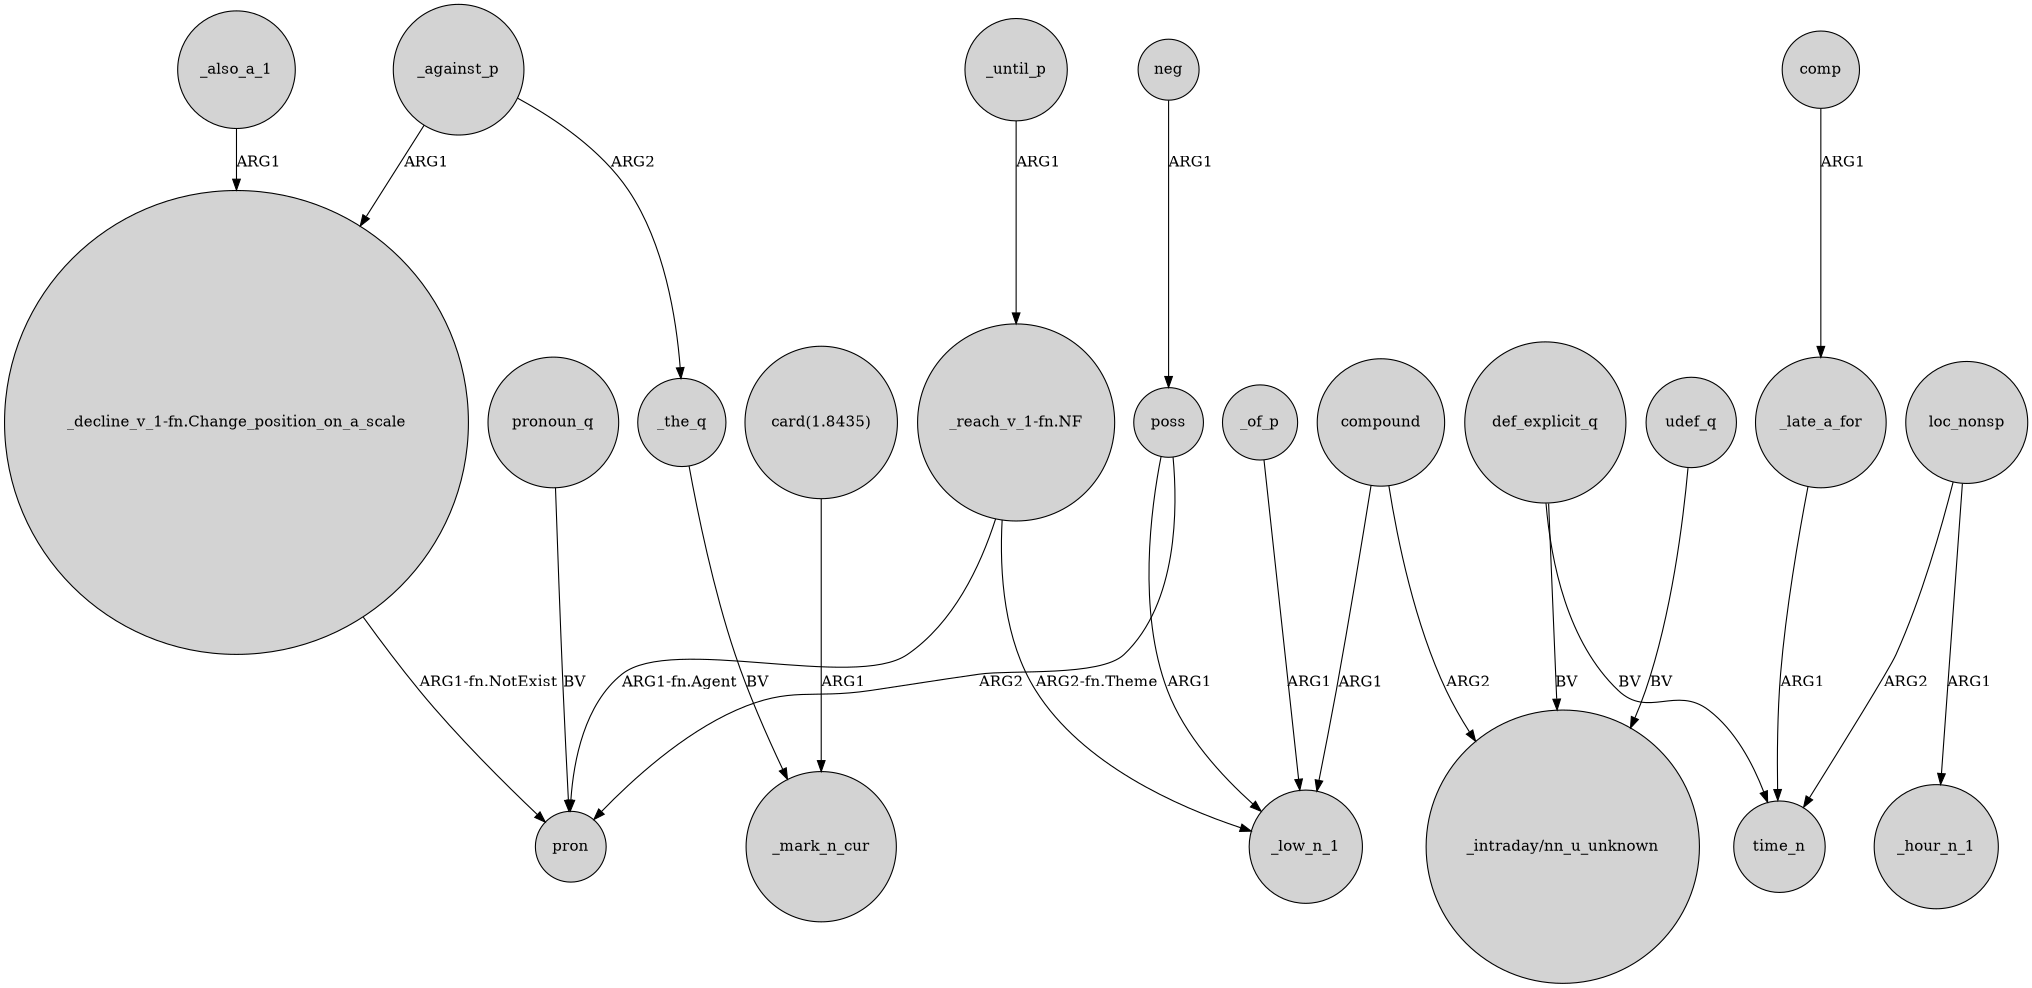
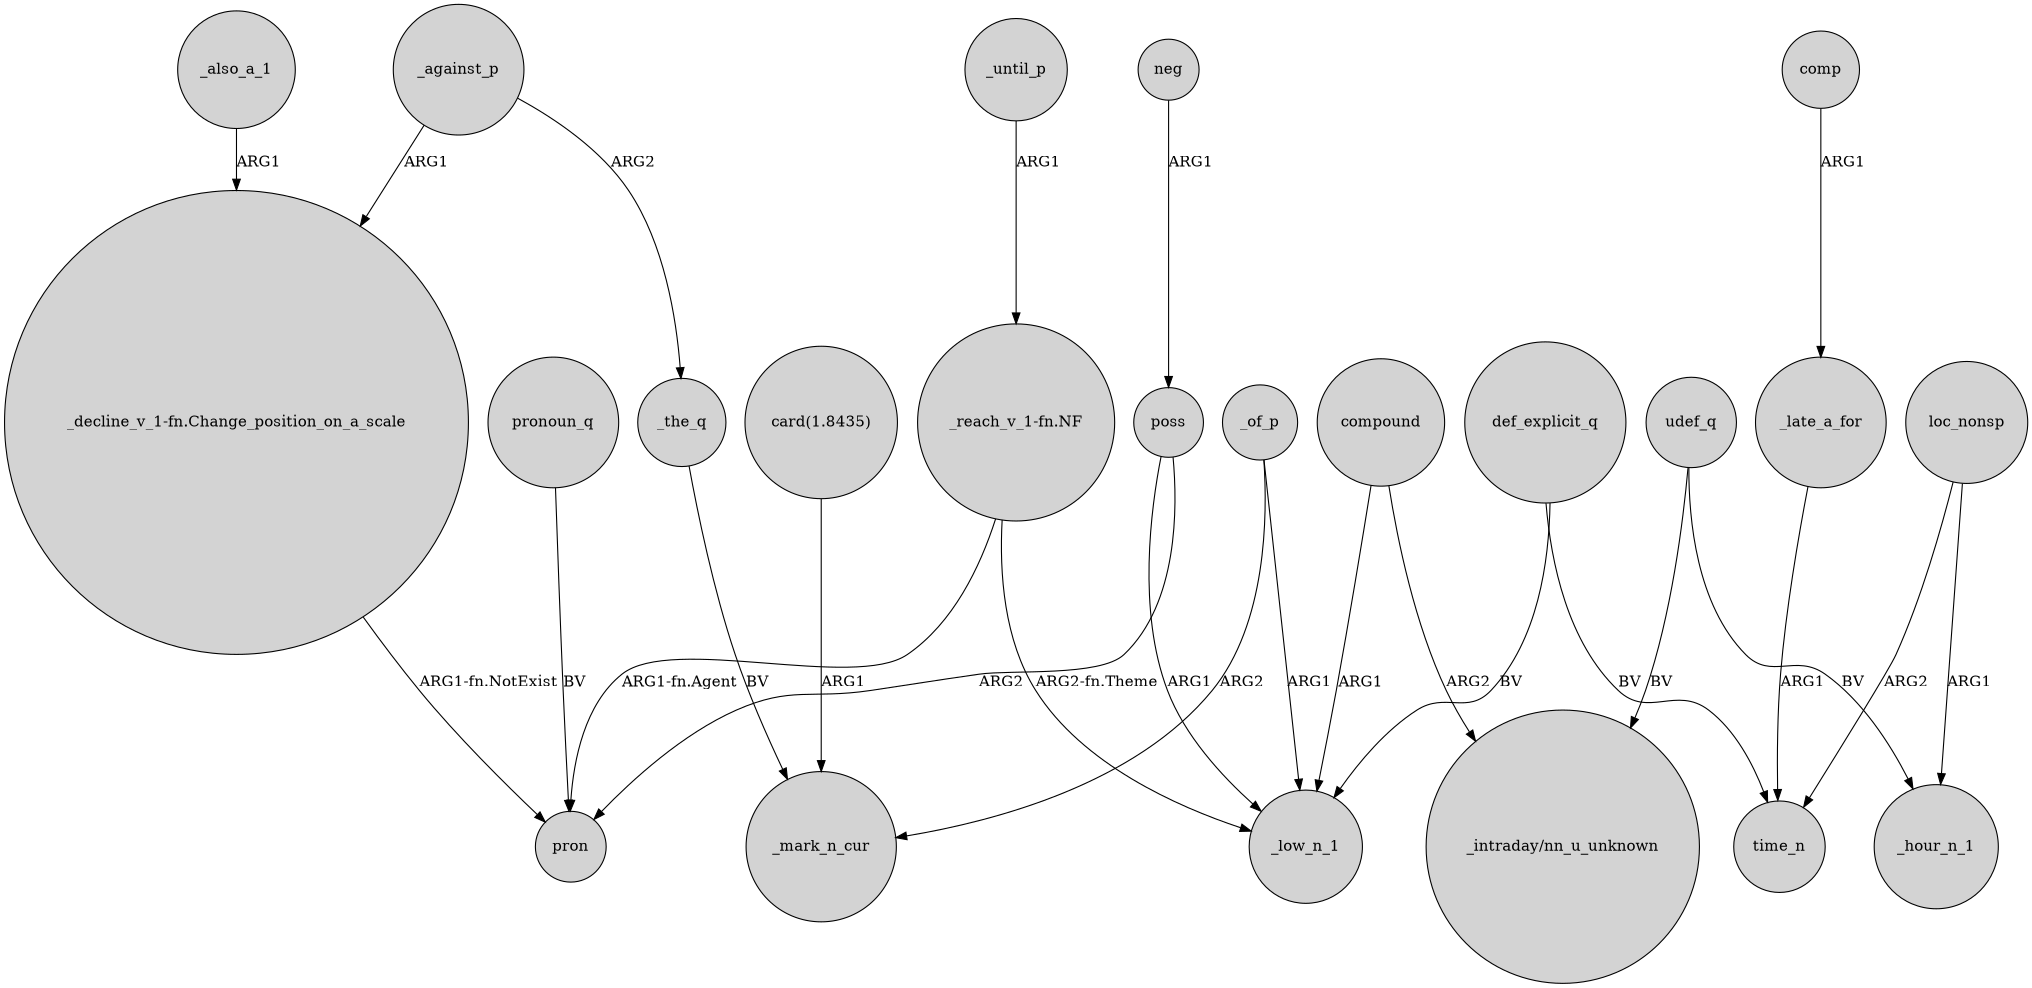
(1553, 601) -> (1495, 686)
none -> (1753, 661)
none -> (1175, 727)
